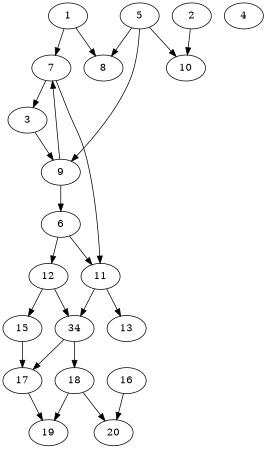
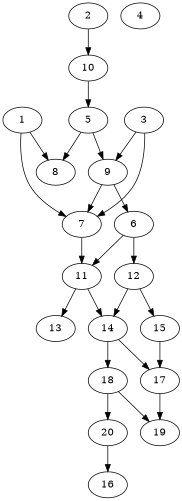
(160, 39) -> (88, 91)
(41, 91) -> (137, 180)
(75, 329) -> (108, 329)
(121, 403) -> (108, 455)
